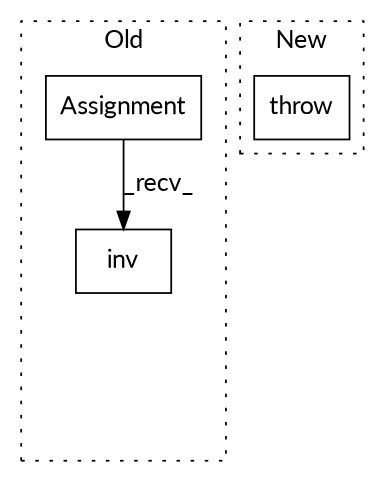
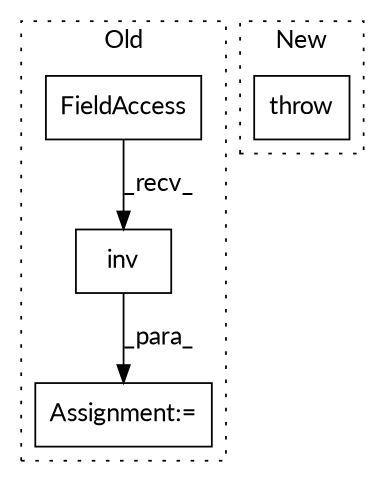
(124, 108) -> (124, 108)
none -> (124, 415)
